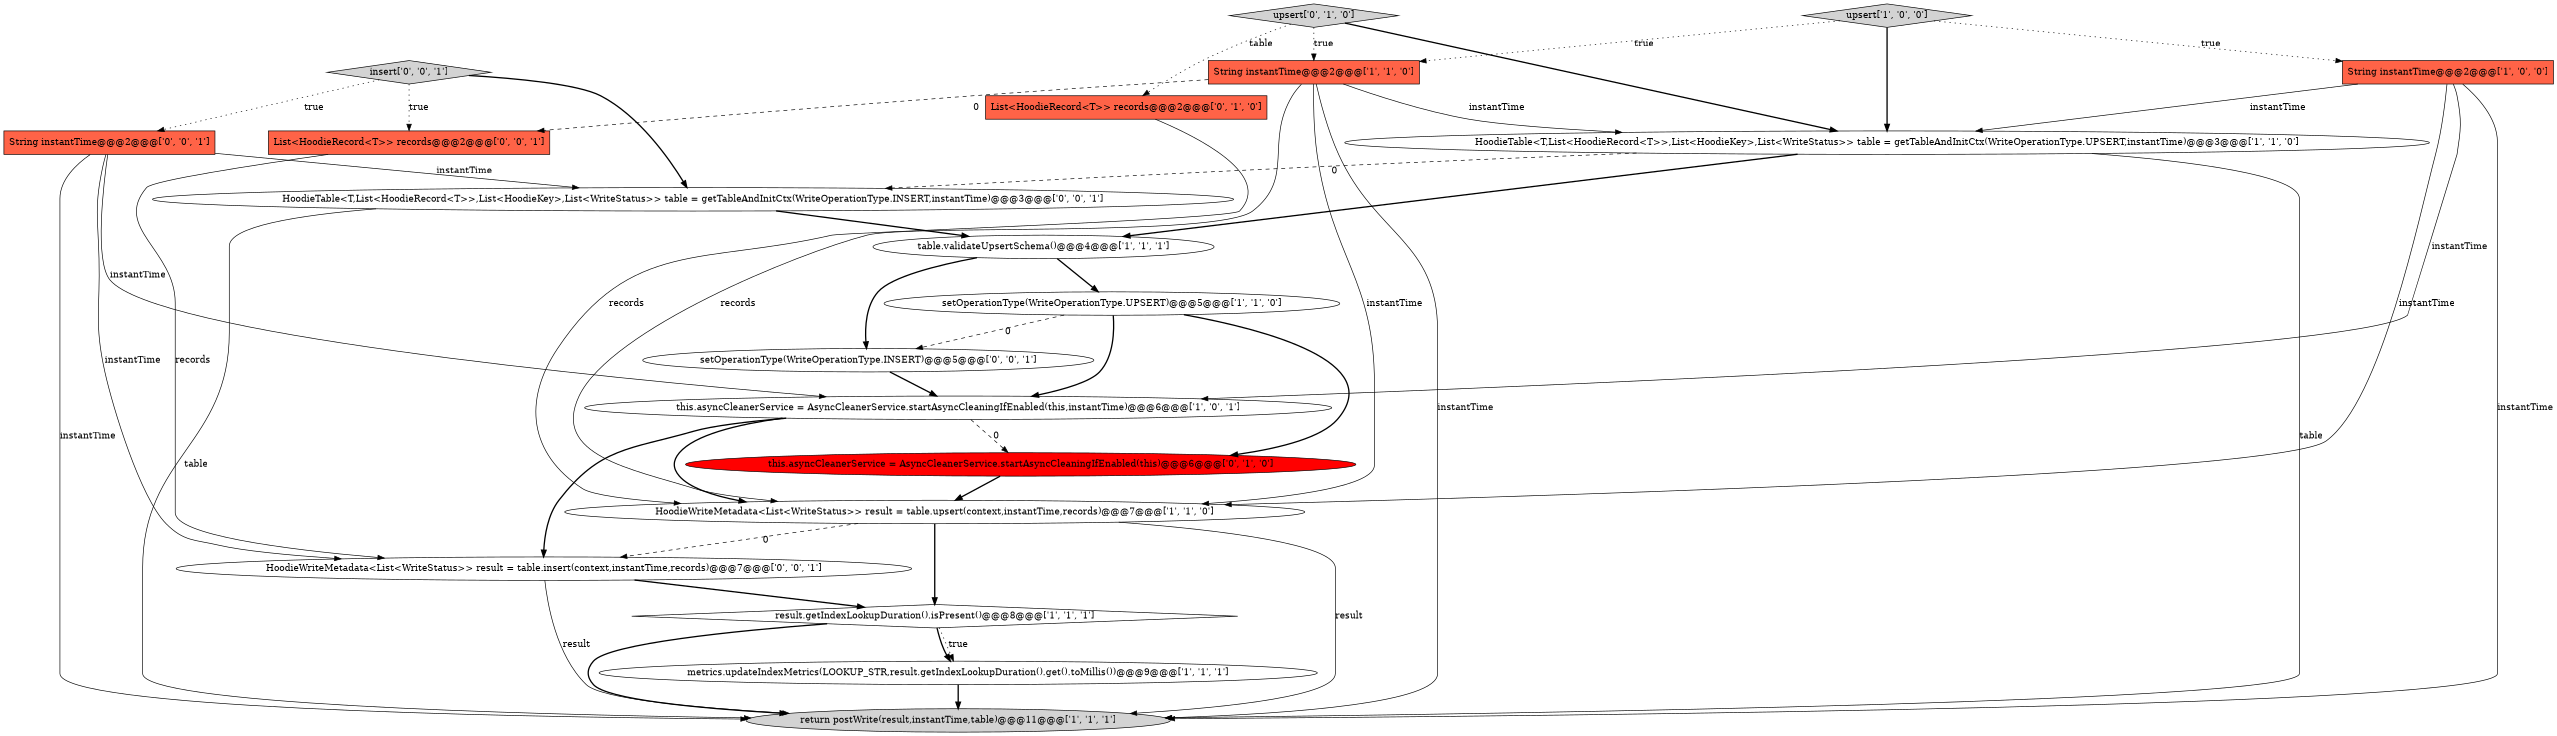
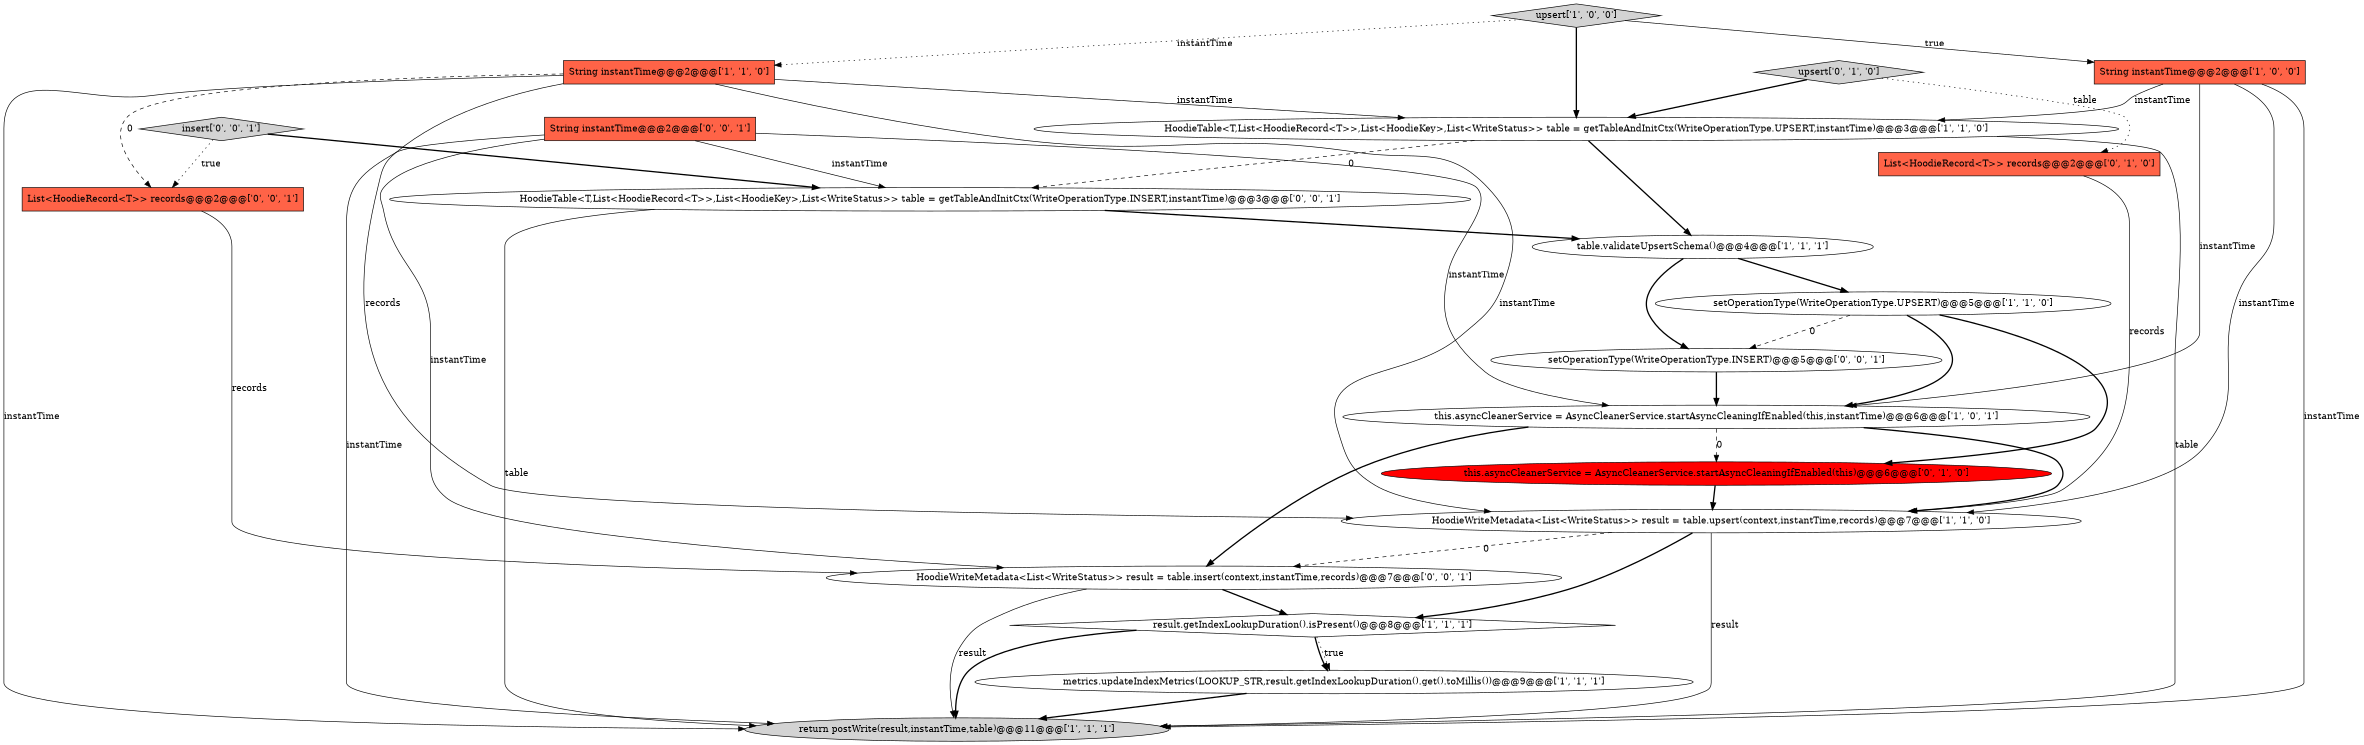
(1314, 41) -> none
(2135, 41) -> (1856, 41)
(1644, 44) -> (1205, 44)
(272, 105) -> none
